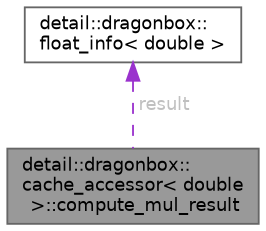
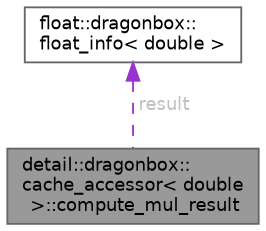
(133, 35) -> (133, 35)
